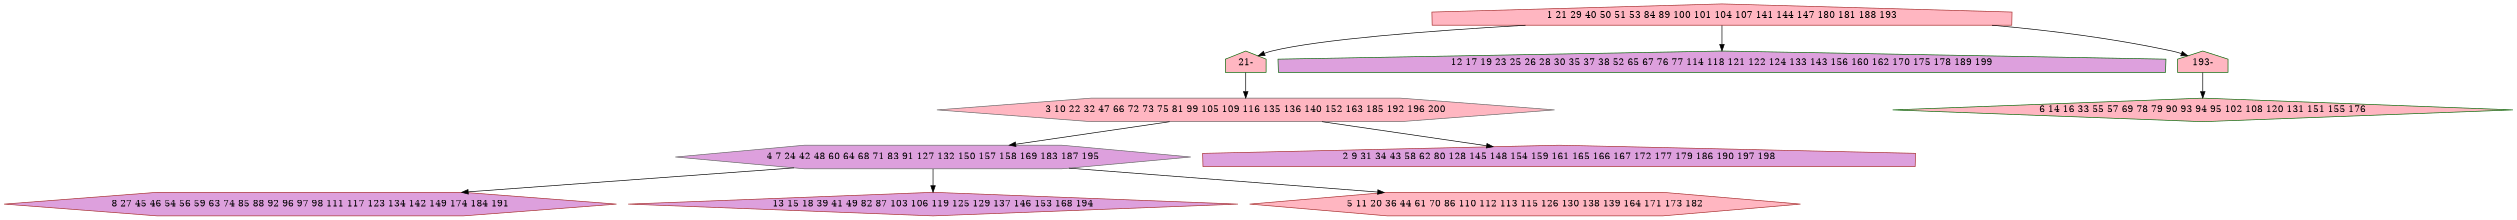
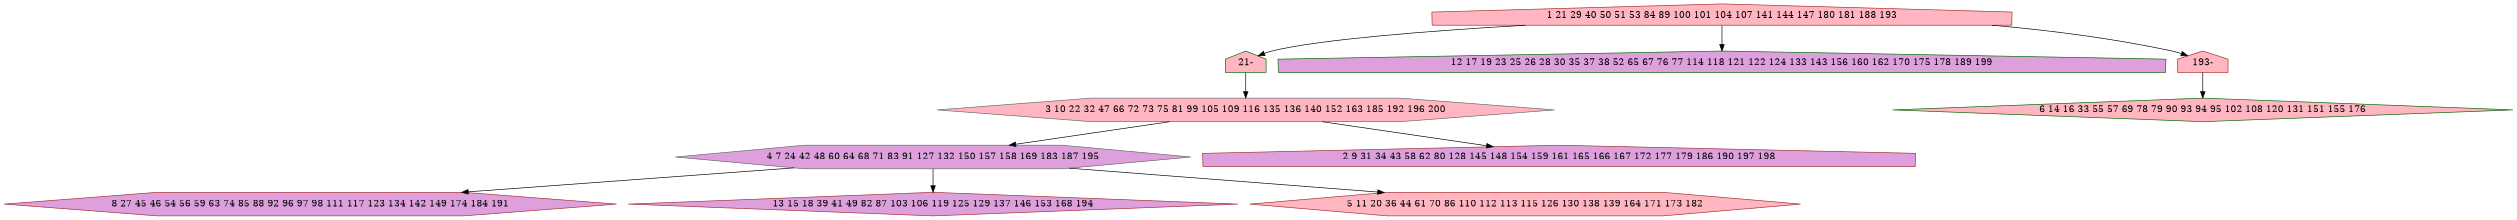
(2203, 63) -> (2203, 63)
